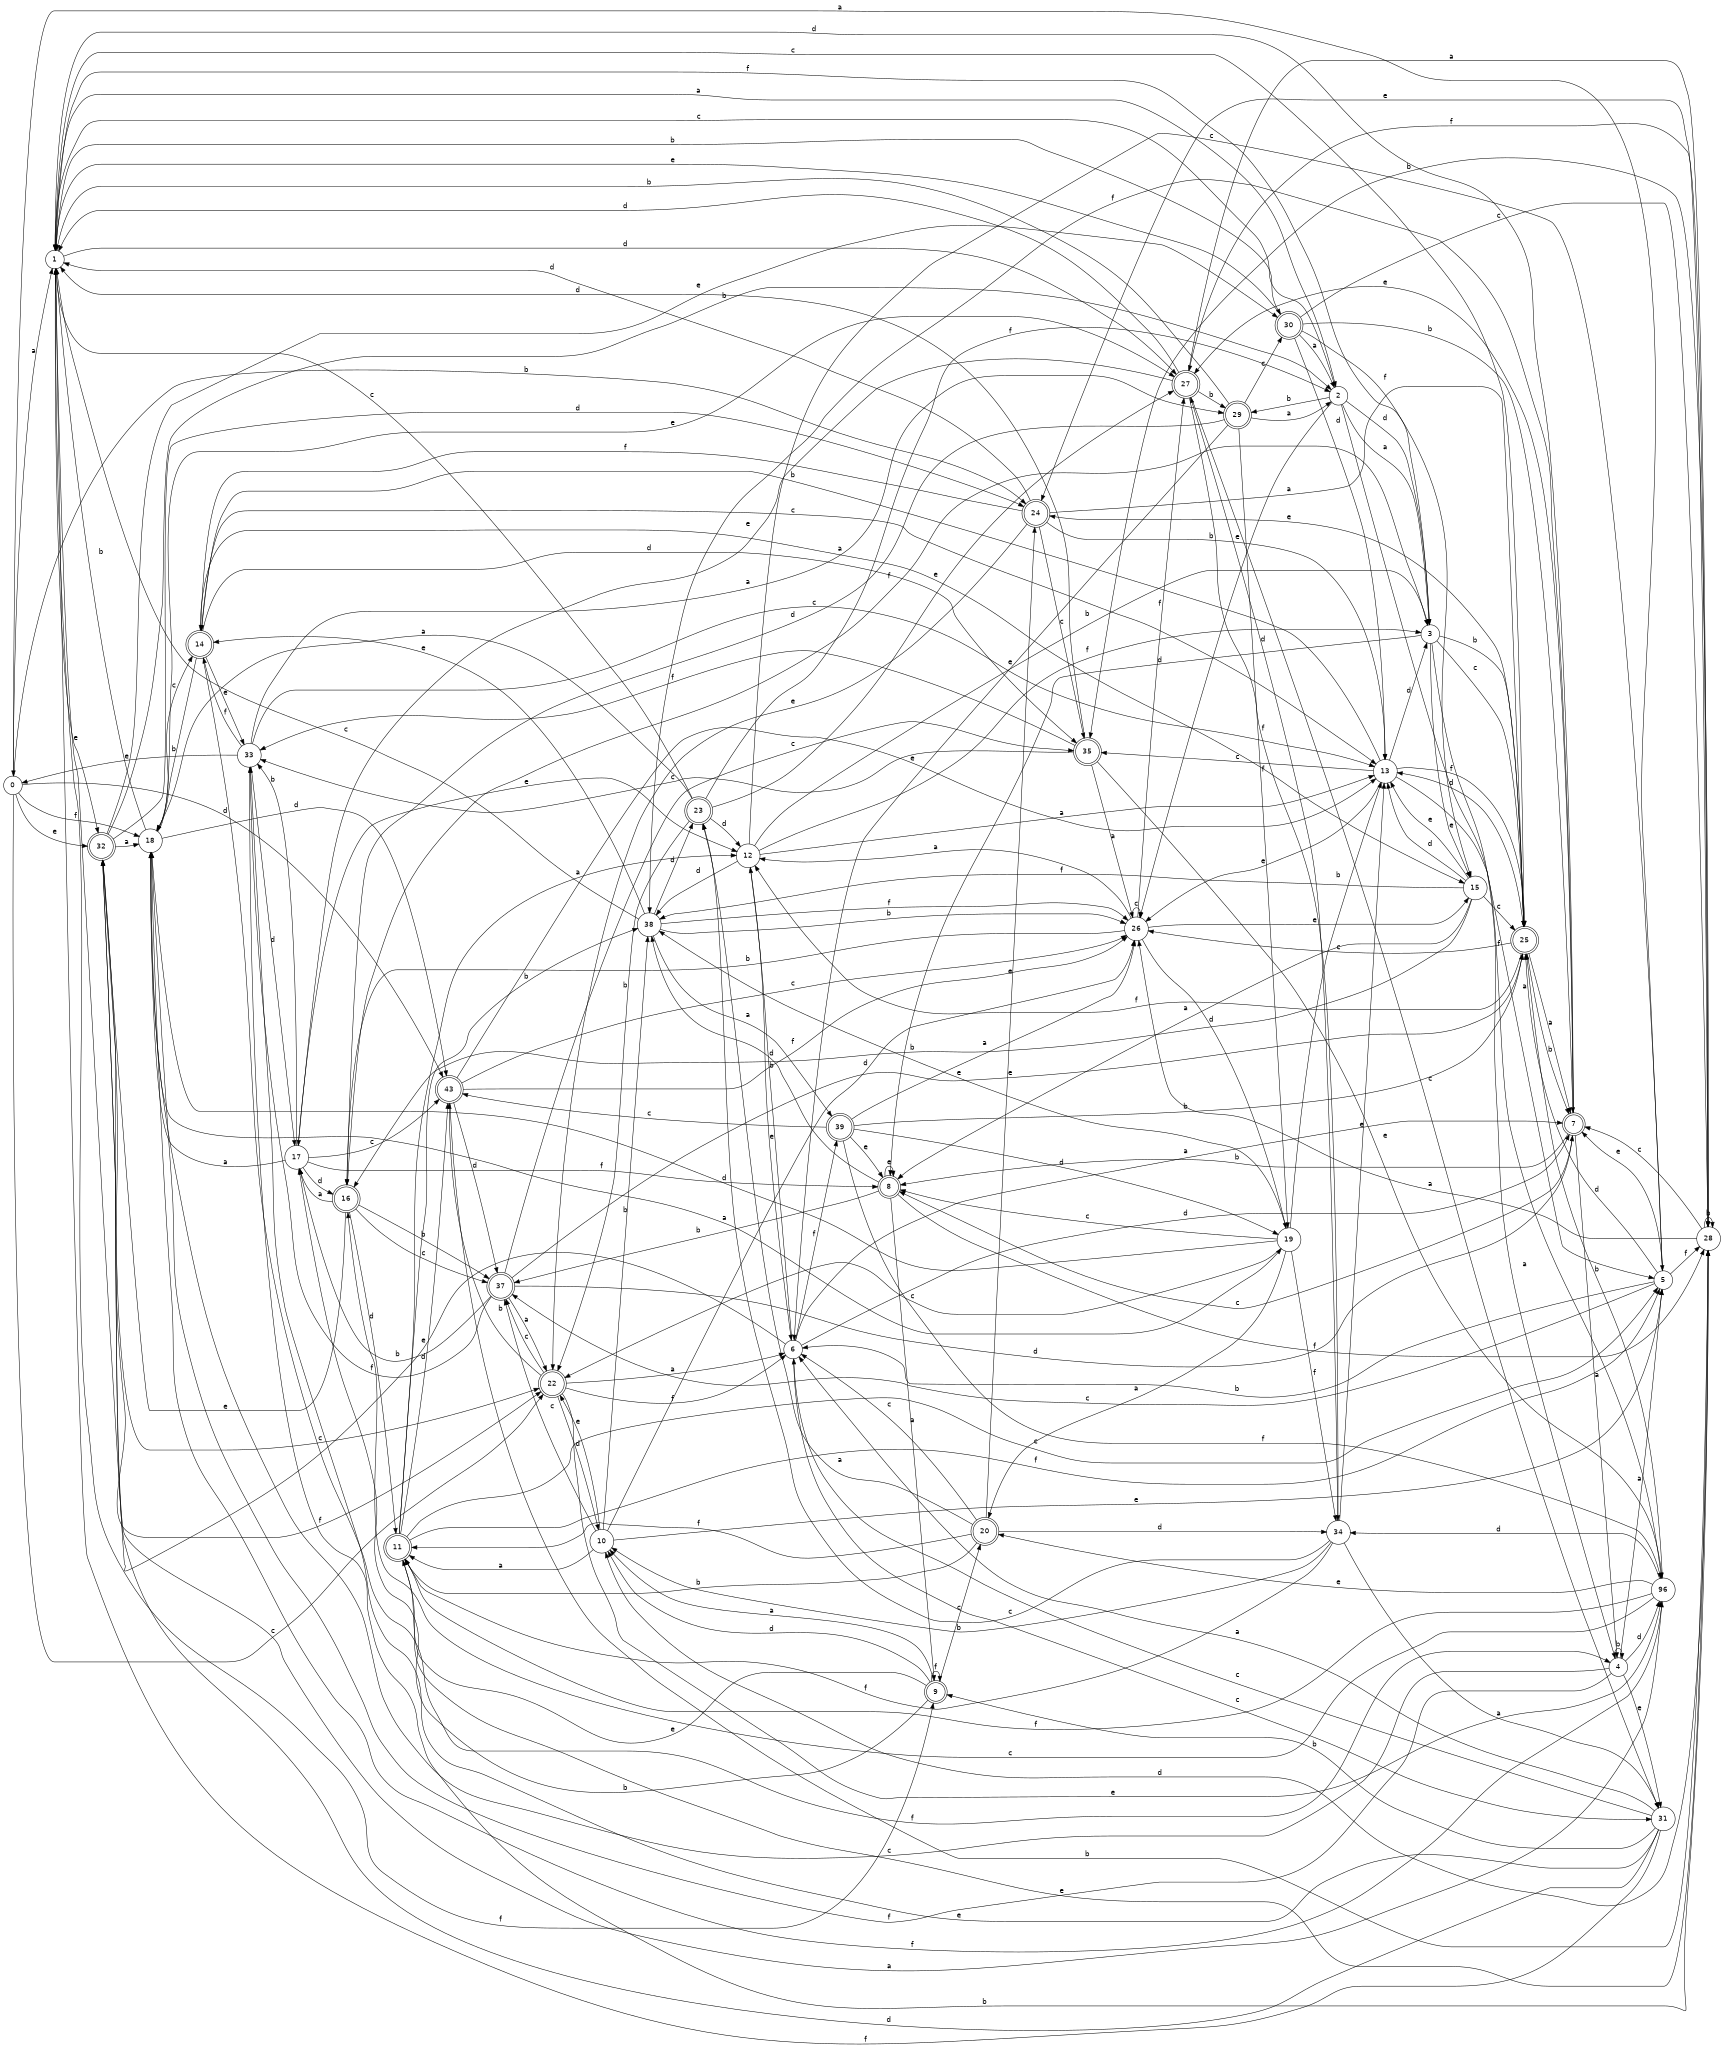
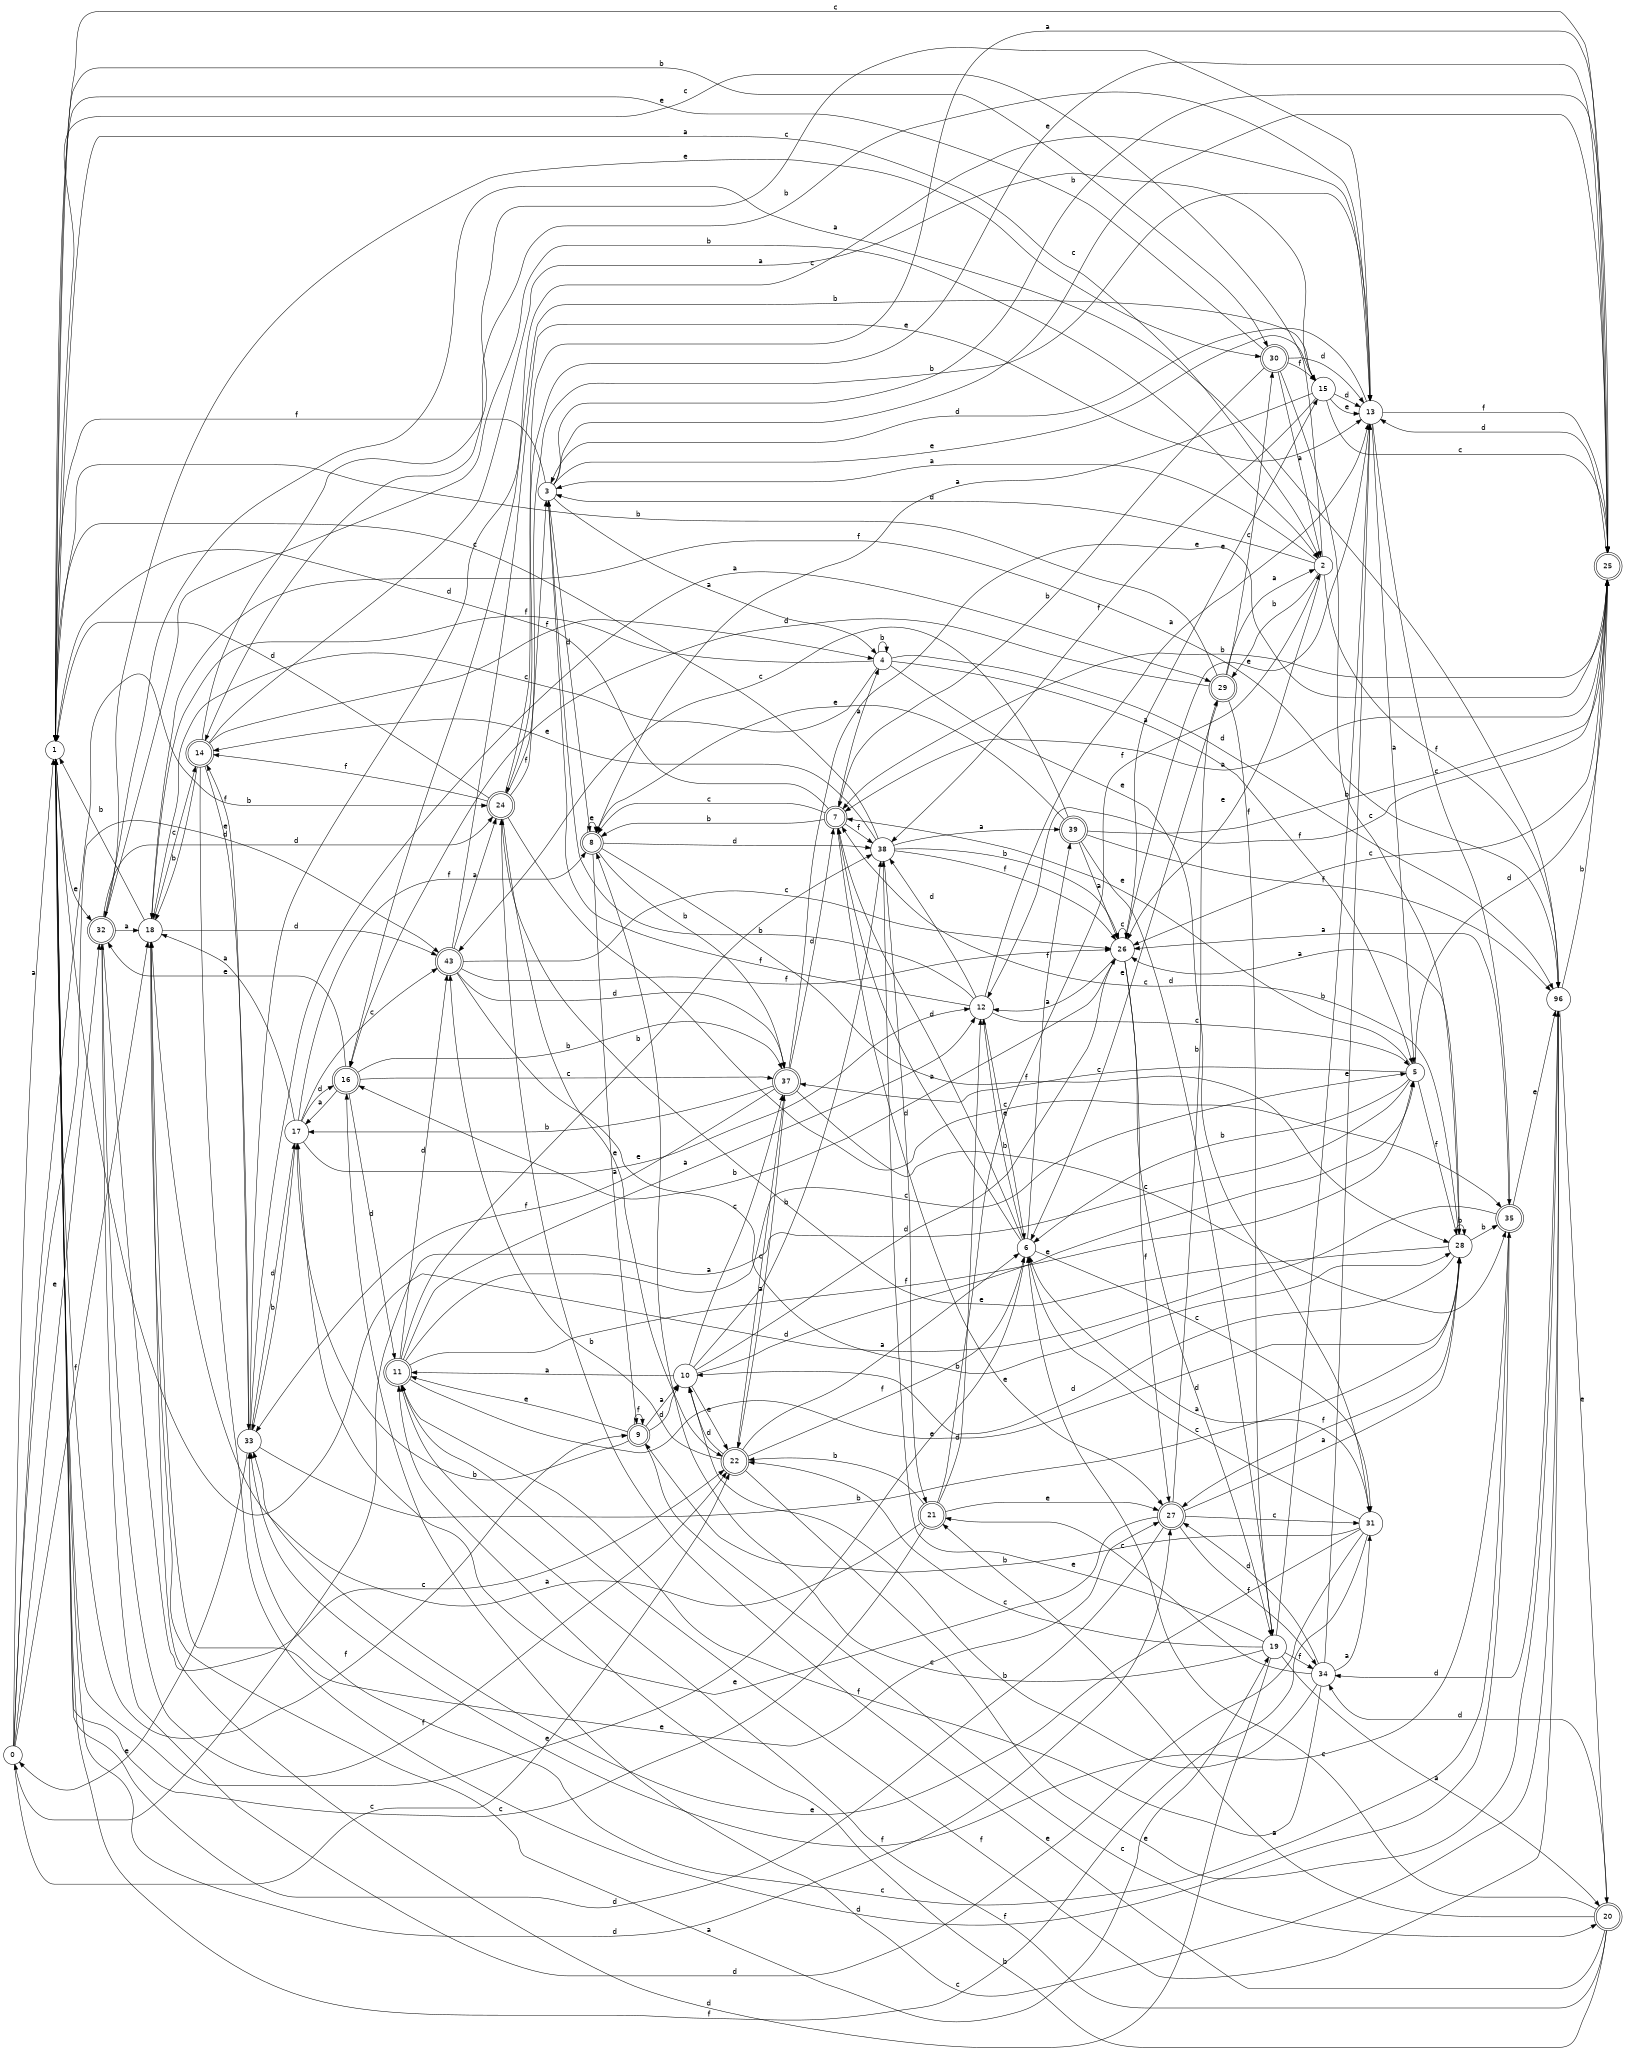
(785, 670) -> (538, 631)
(699, 811) -> (932, 1515)
none -> (474, 886)
